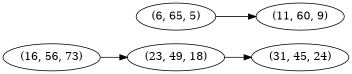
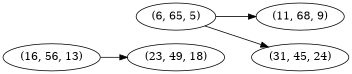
(300, 17) -> (300, 17)
(52, 57) -> (52, 57)
(234, 57) -> (233, 35)
